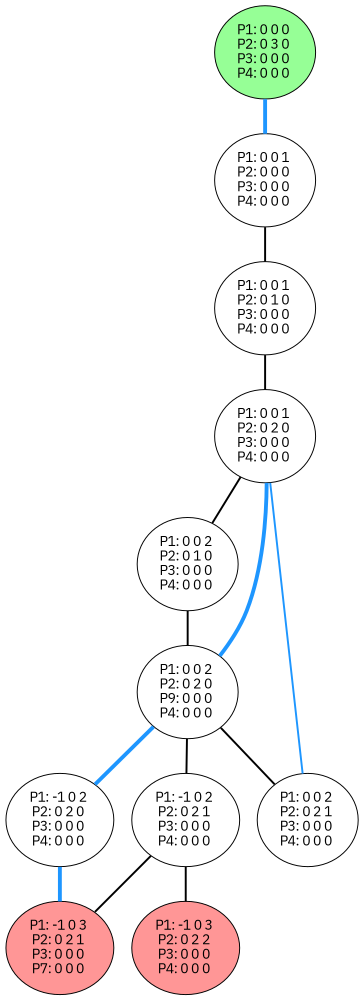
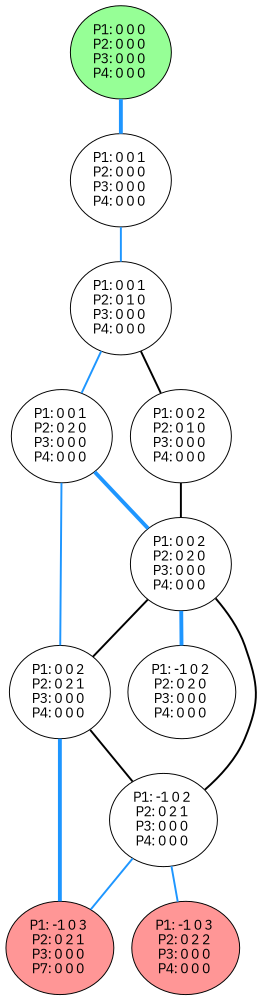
(265, 52) -> (121, 52)
(265, 244) -> (121, 244)
(265, 372) -> (91, 372)
(226, 500) -> (151, 372)
(188, 692) -> (181, 564)
none -> (111, 756)
(60, 884) -> (60, 820)
(123, 884) -> (112, 884)
(186, 884) -> (175, 884)
